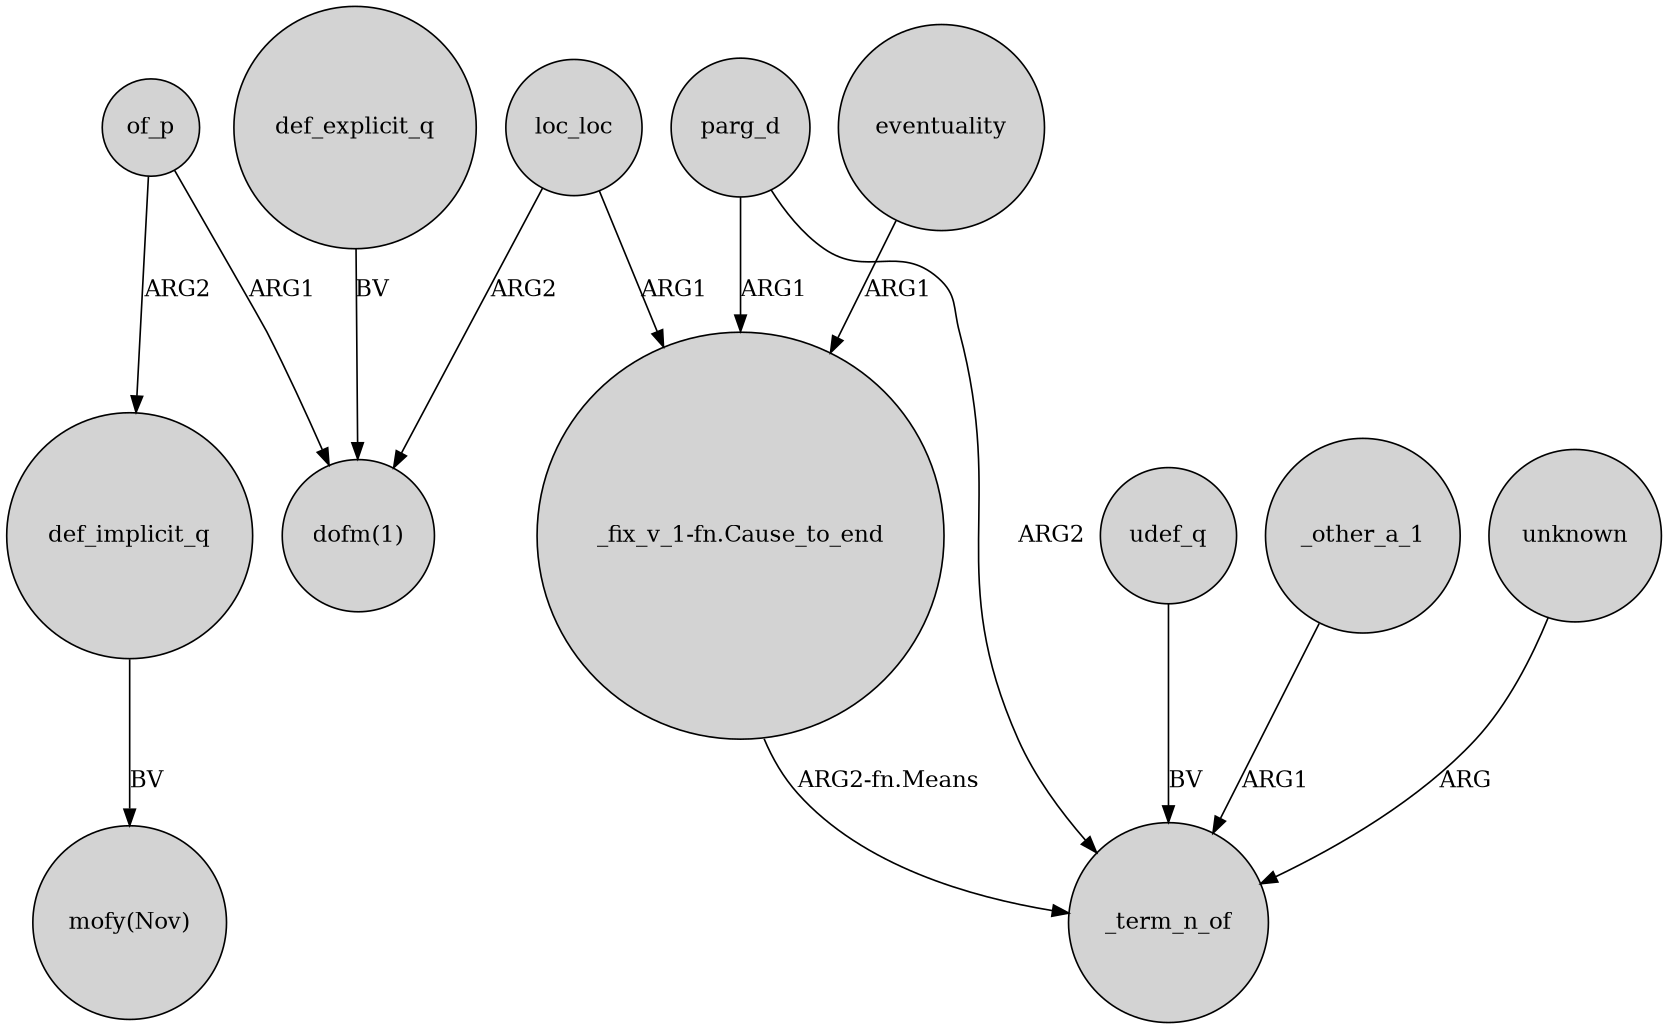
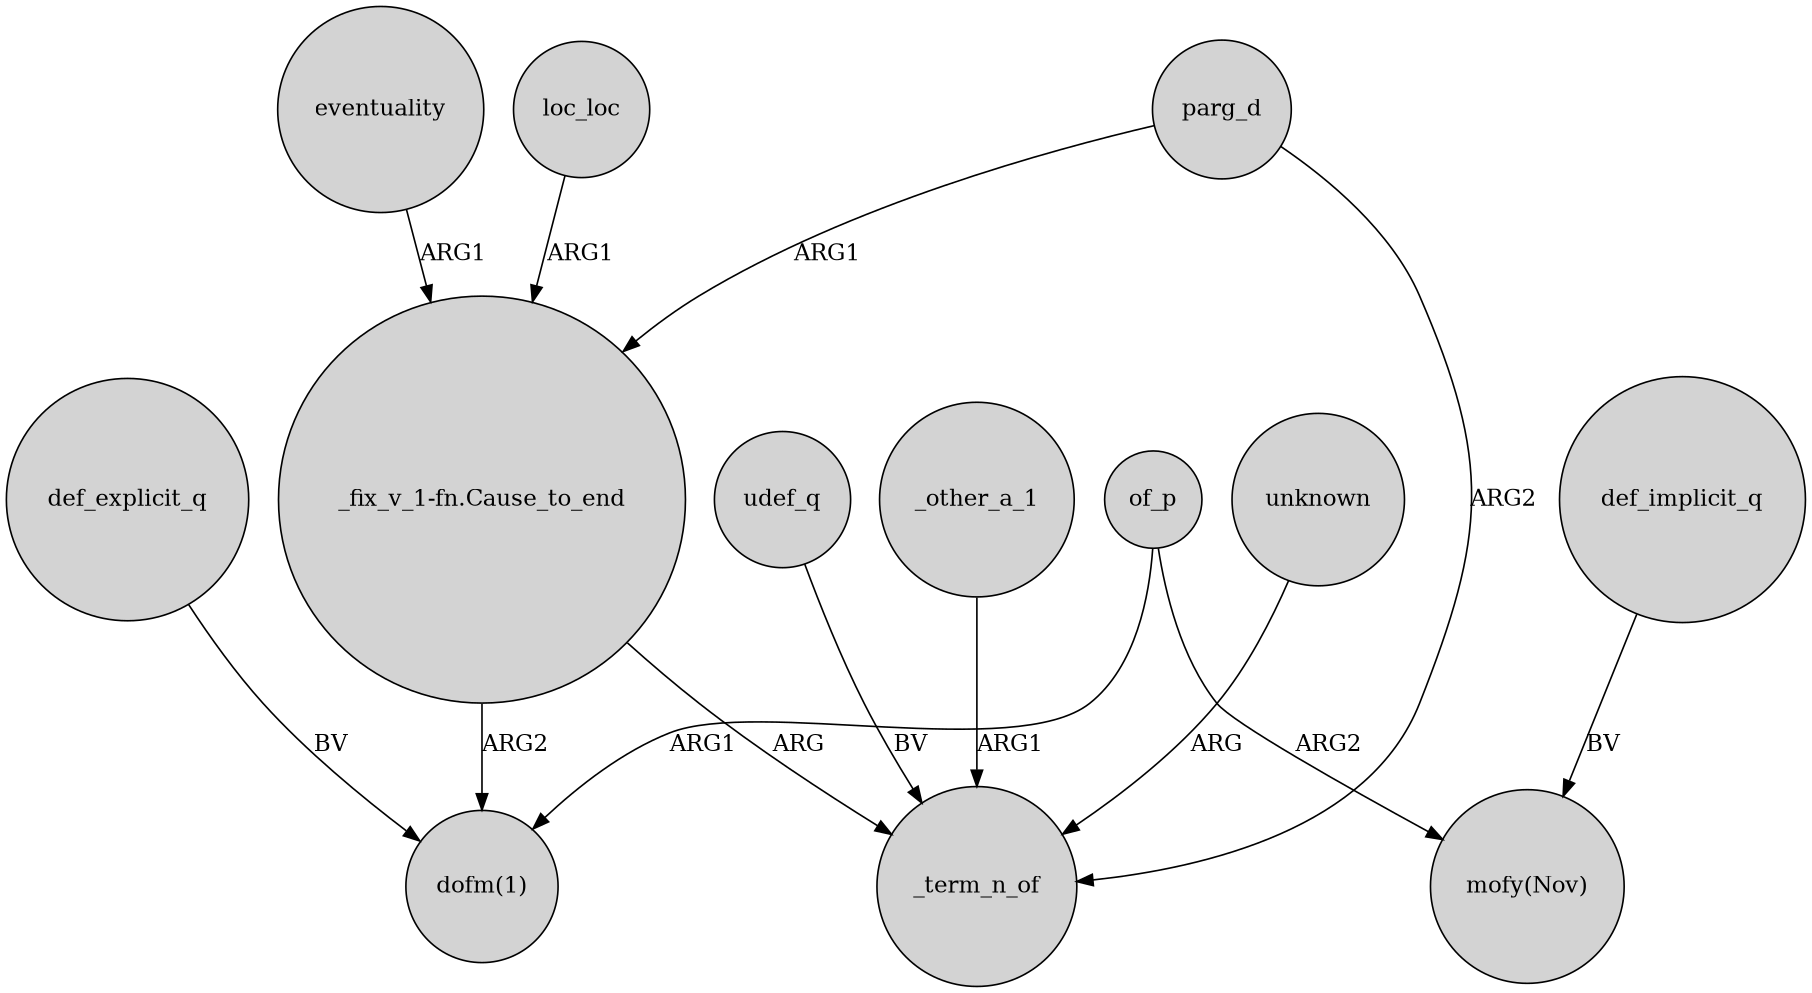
(143, 286) -> (1249, 728)
(472, 321) -> (482, 749)
(889, 781) -> (799, 745)
